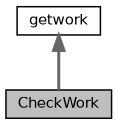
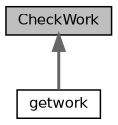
(59, 70) -> (59, 70)
